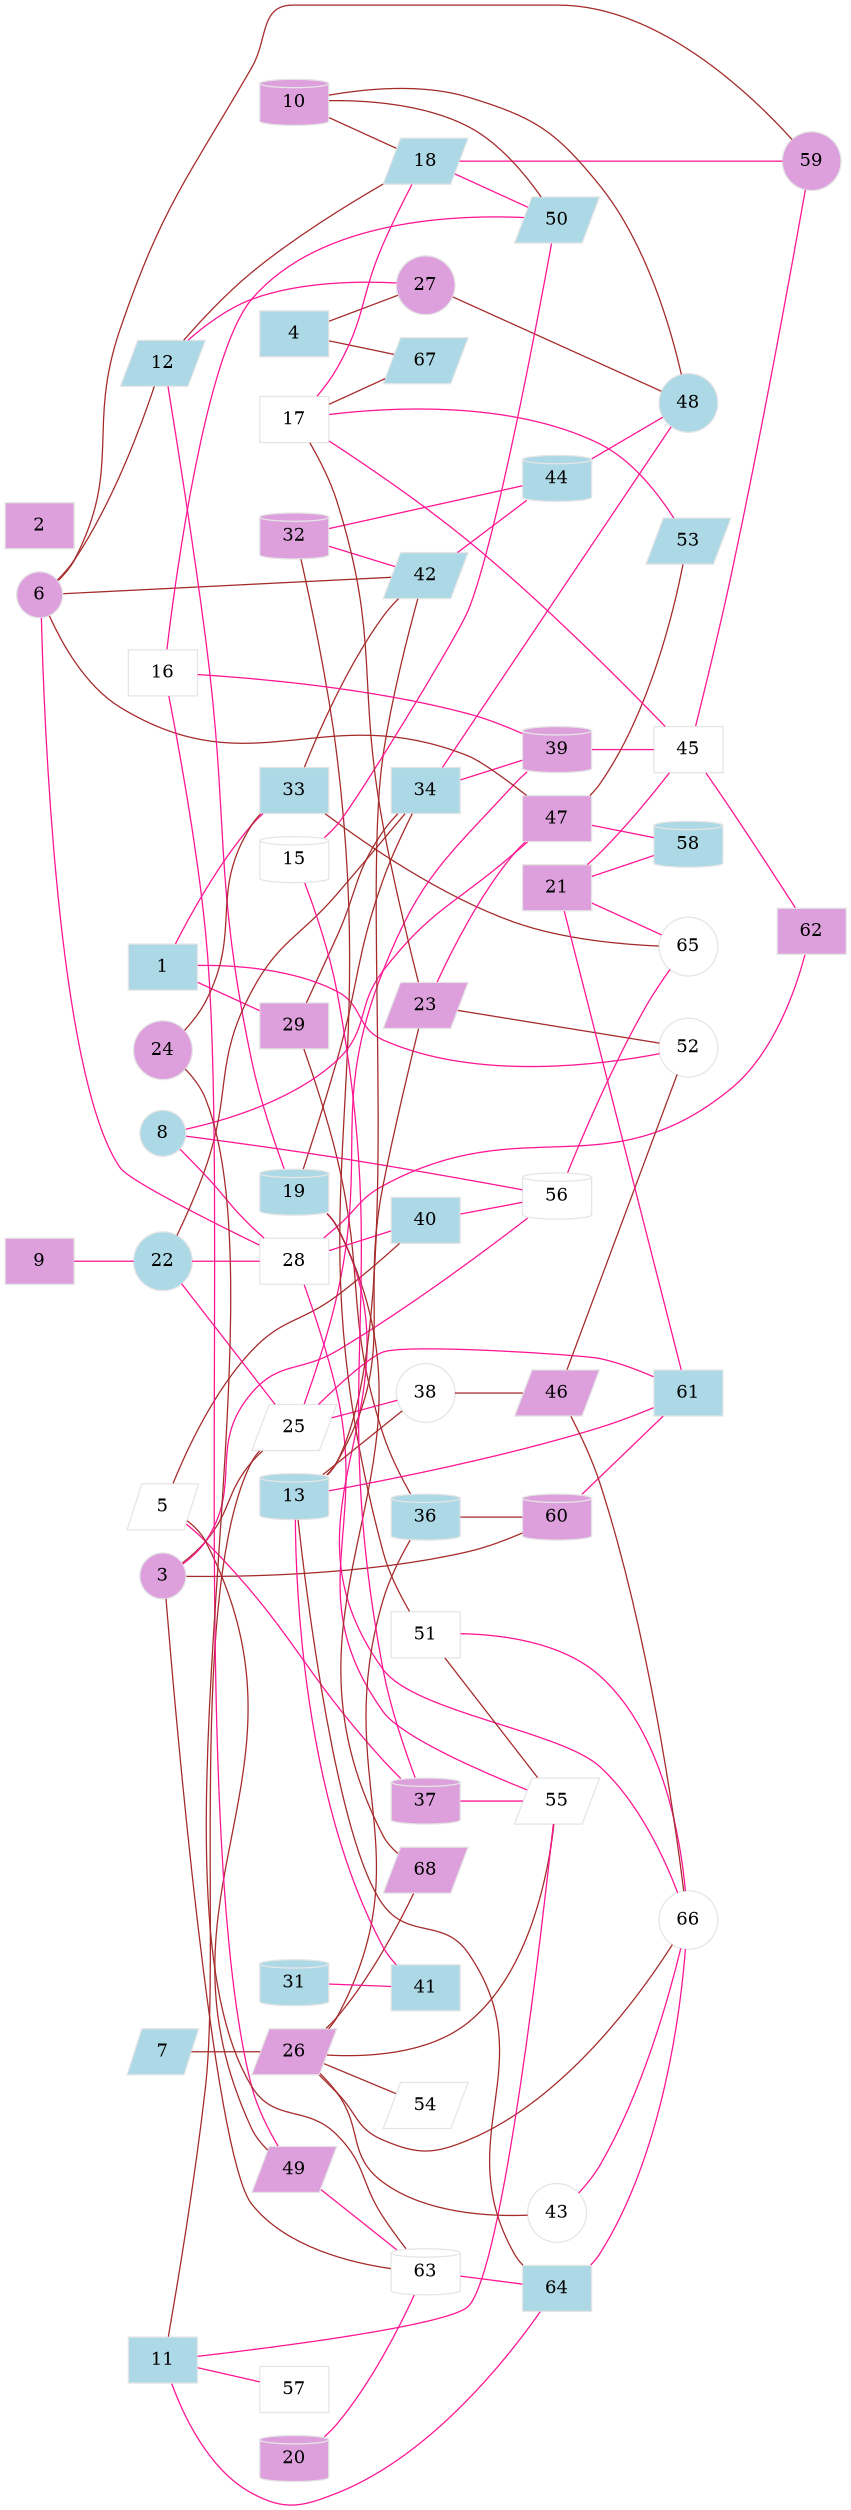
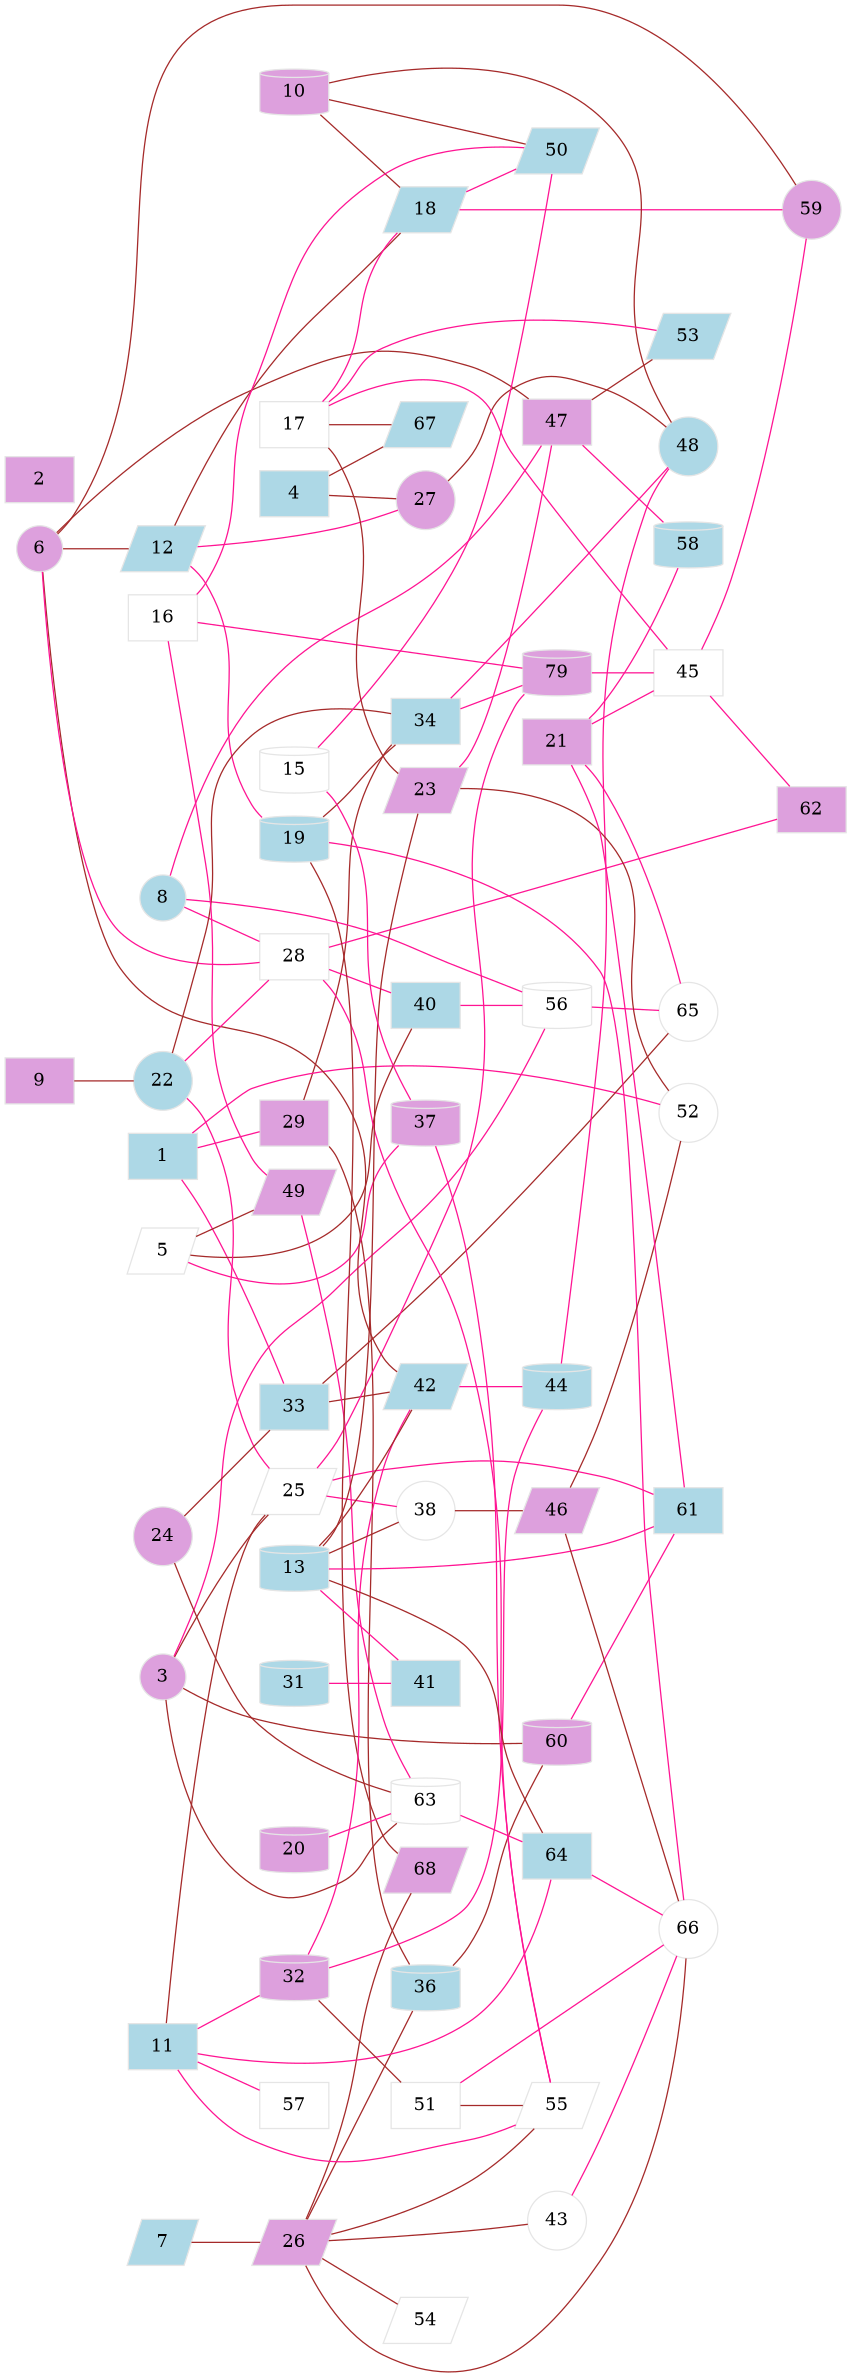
(557, 750) -> (557, 673)
(104, 1261) -> (104, 1081)
none -> (229, 2012)
